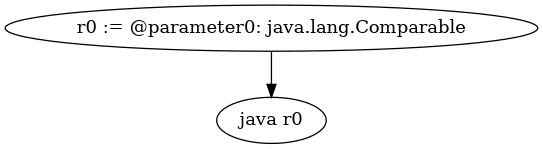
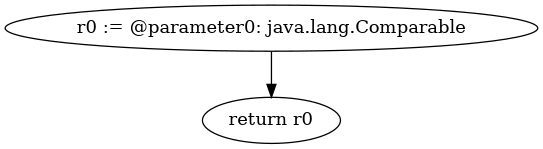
(271, 120) -> (271, 120)
